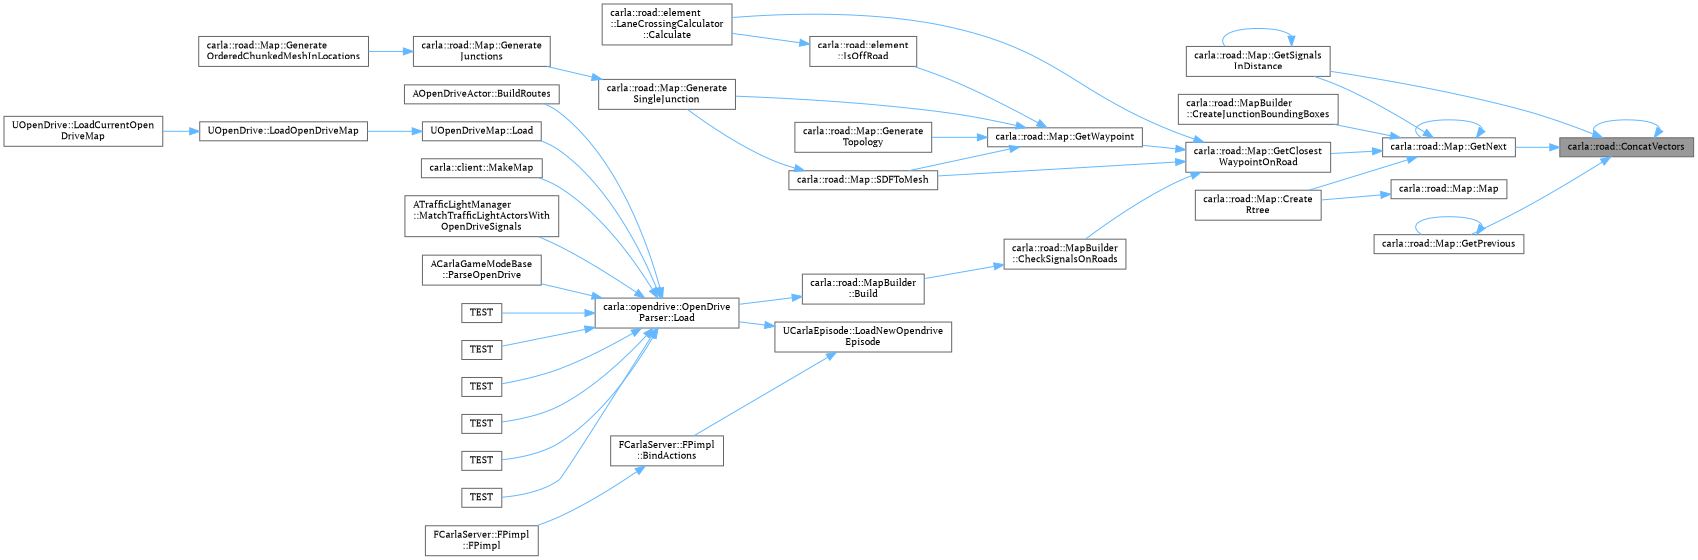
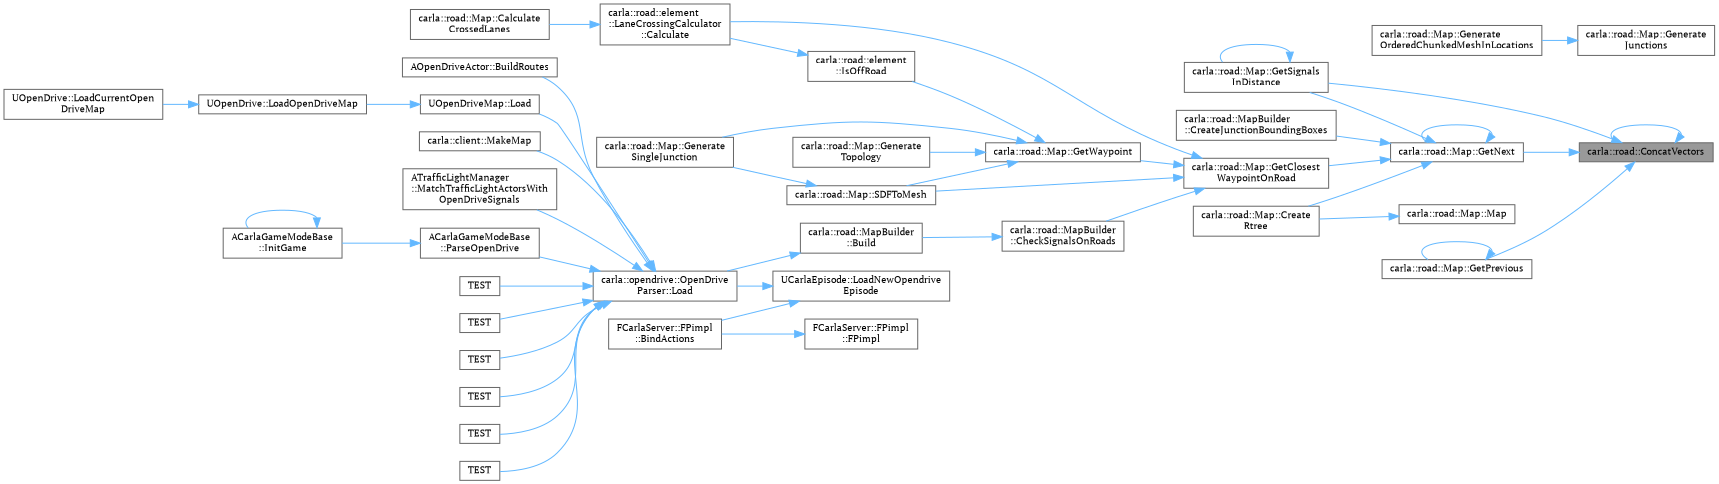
none -> (480, 24)
(570, 72) -> none
none -> (283, 243)
(589, 502) -> (758, 334)
